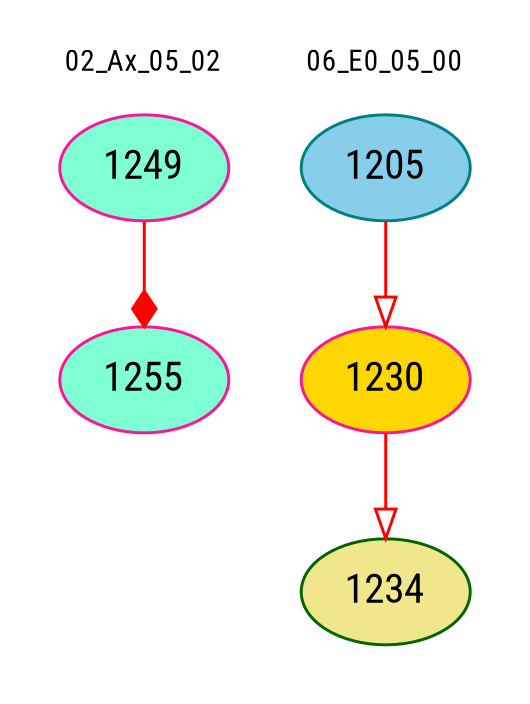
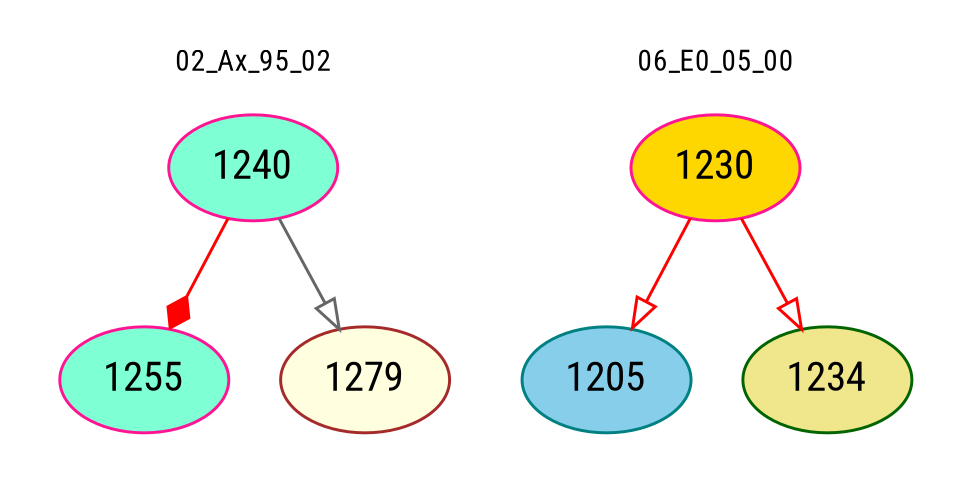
(144, 63) -> (255, 63)
(144, 168) -> (253, 168)
(386, 259) -> (668, 260)
none -> (365, 380)
